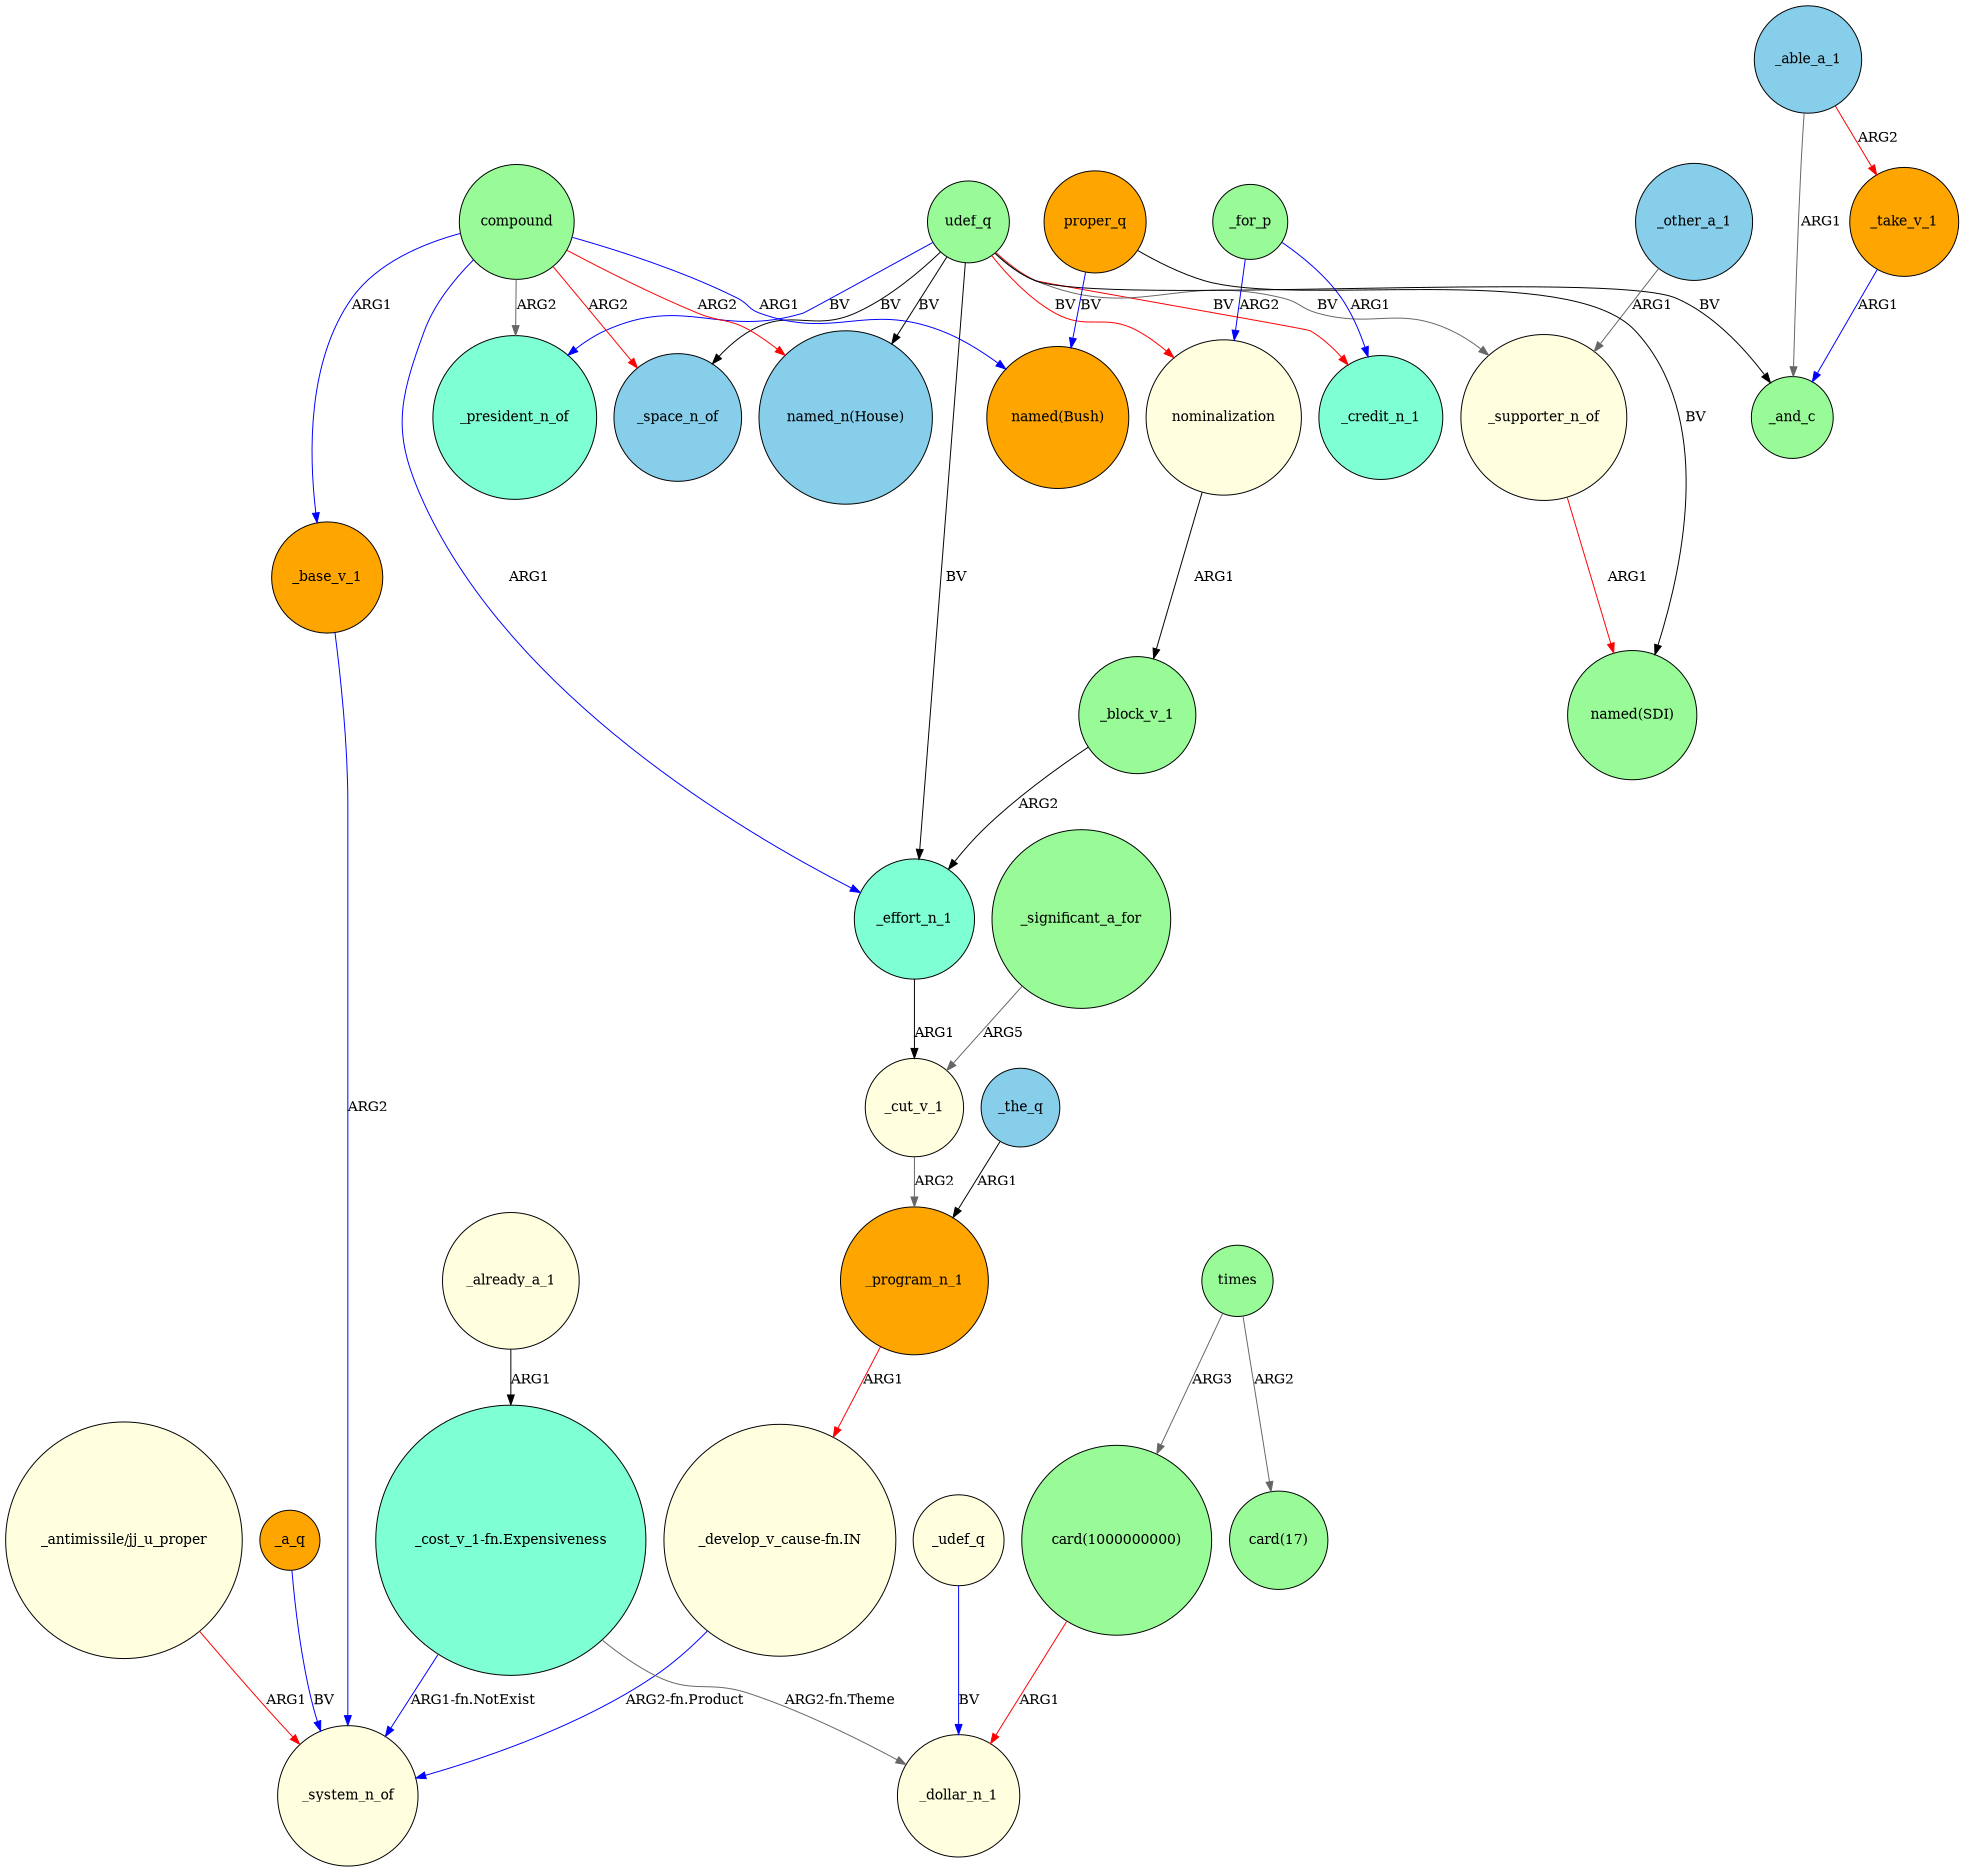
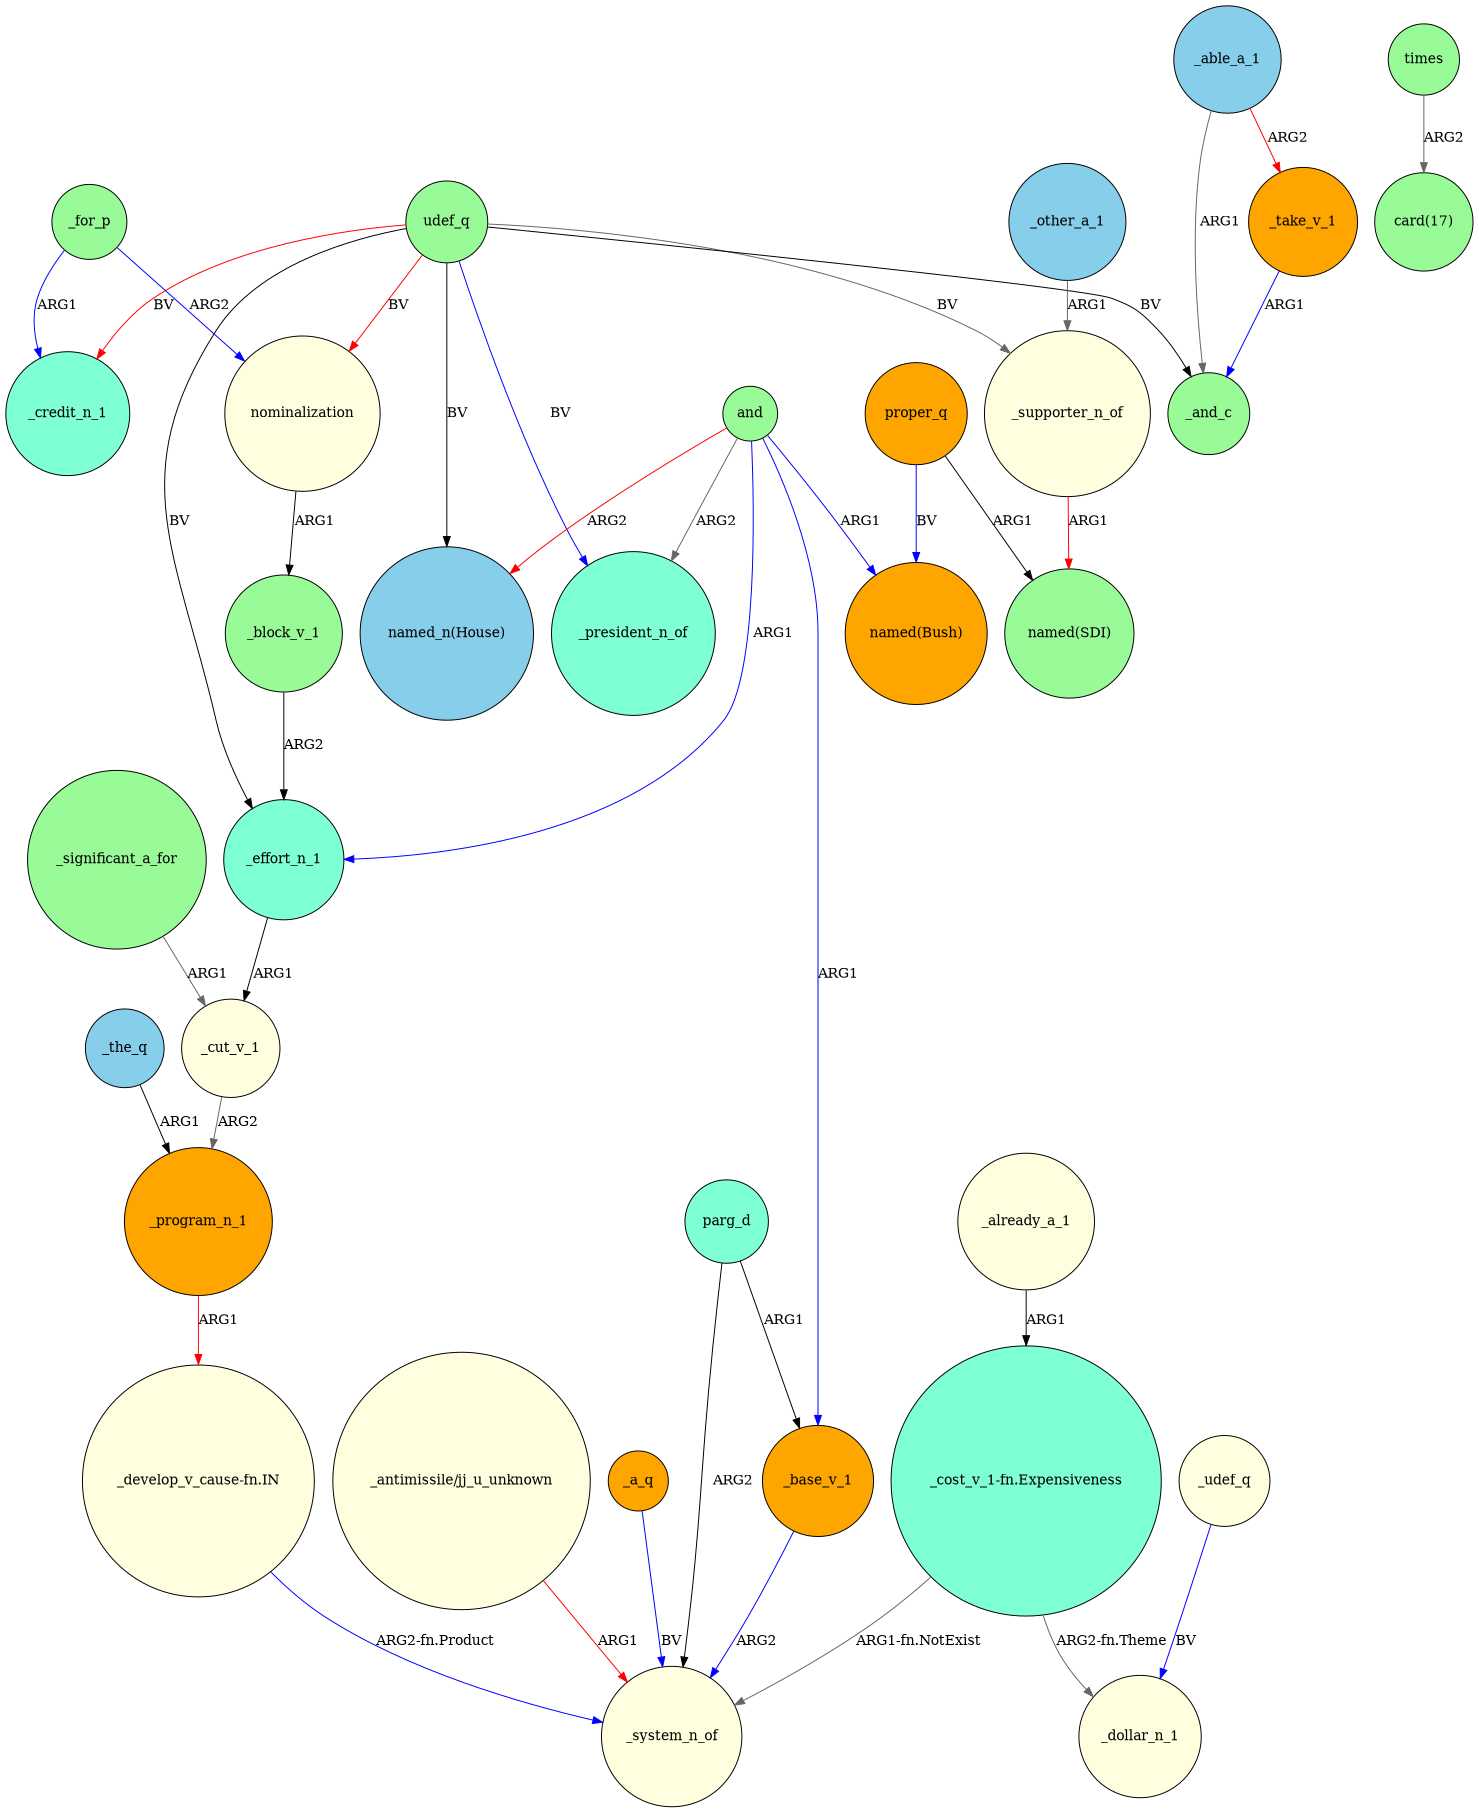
(517, 222) -> (750, 414)
(678, 418) -> none
(1696, 418) -> (1013, 522)
(1003, 1033) -> (208, 974)
none -> (727, 1222)
(124, 1540) -> (462, 1481)
(1117, 1540) -> none
(414, 1691) -> (841, 1645)
